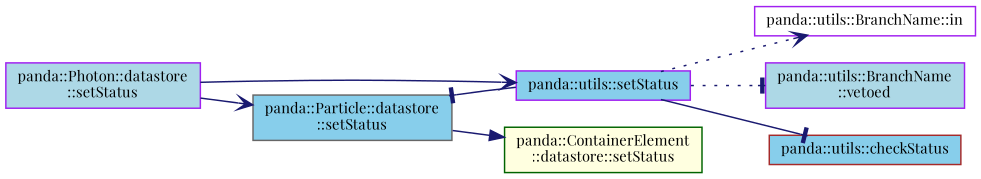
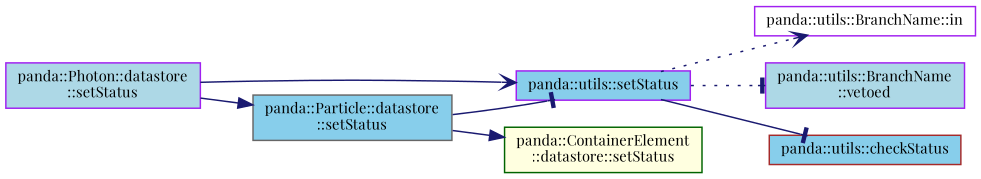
(486, 91) -> (500, 108)
(219, 101) -> (219, 101)
